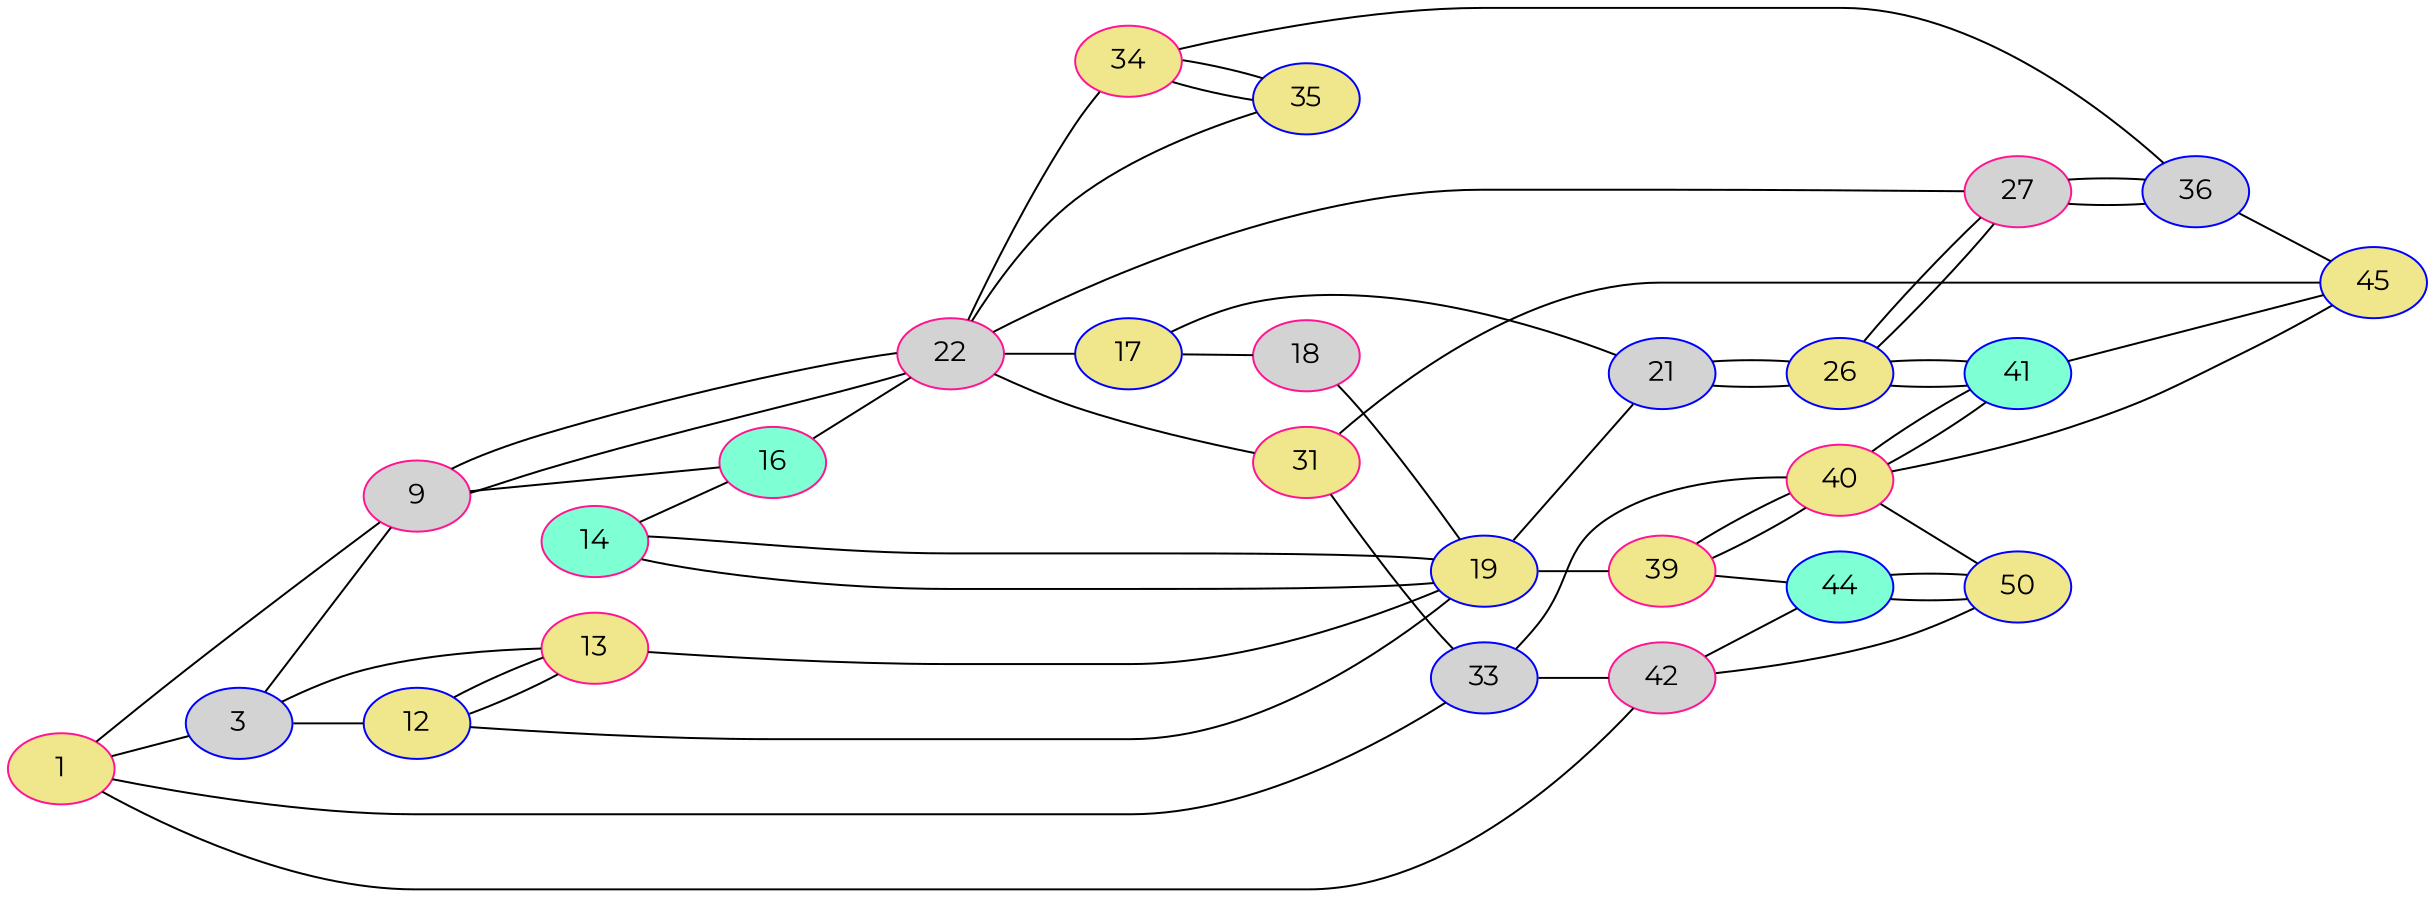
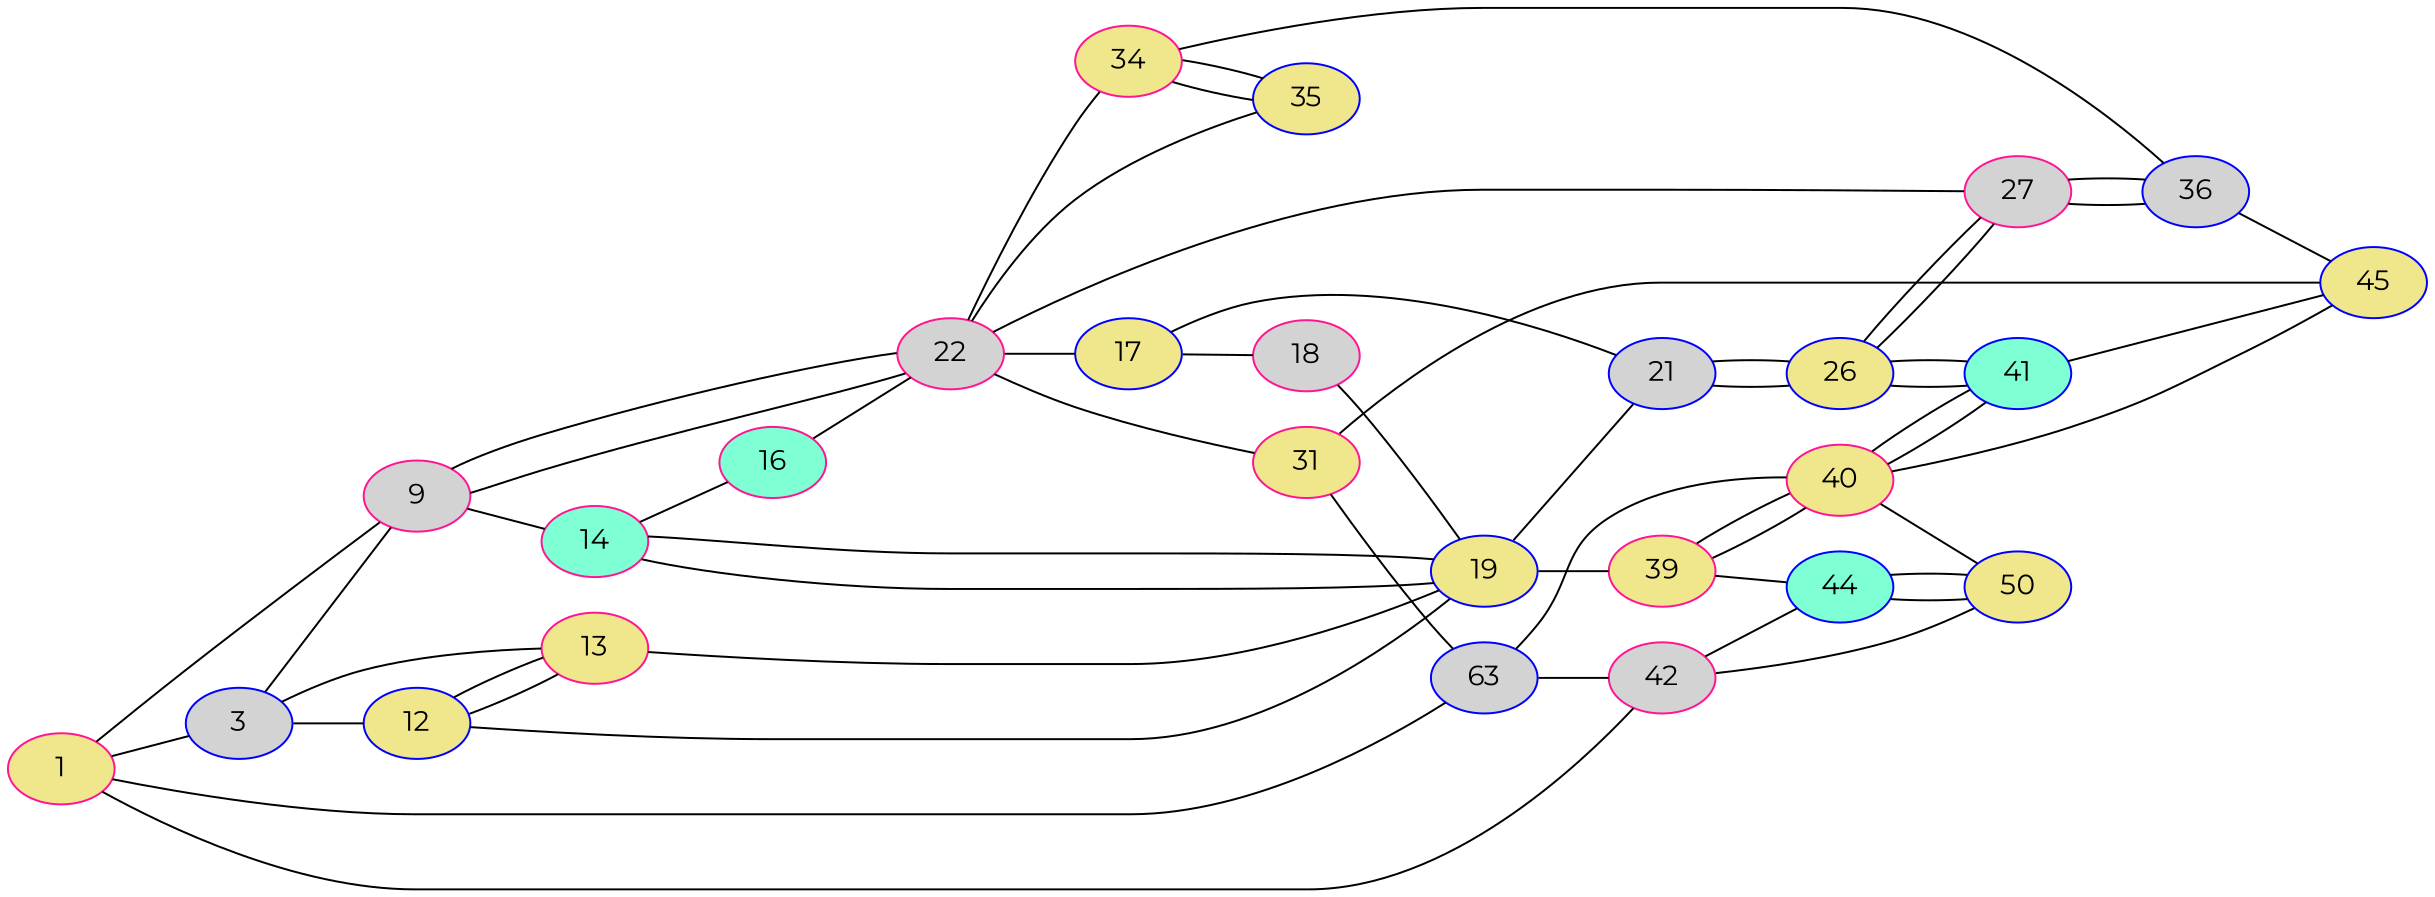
(595, 479) -> (506, 519)
(1484, 678) -> (1484, 678)
